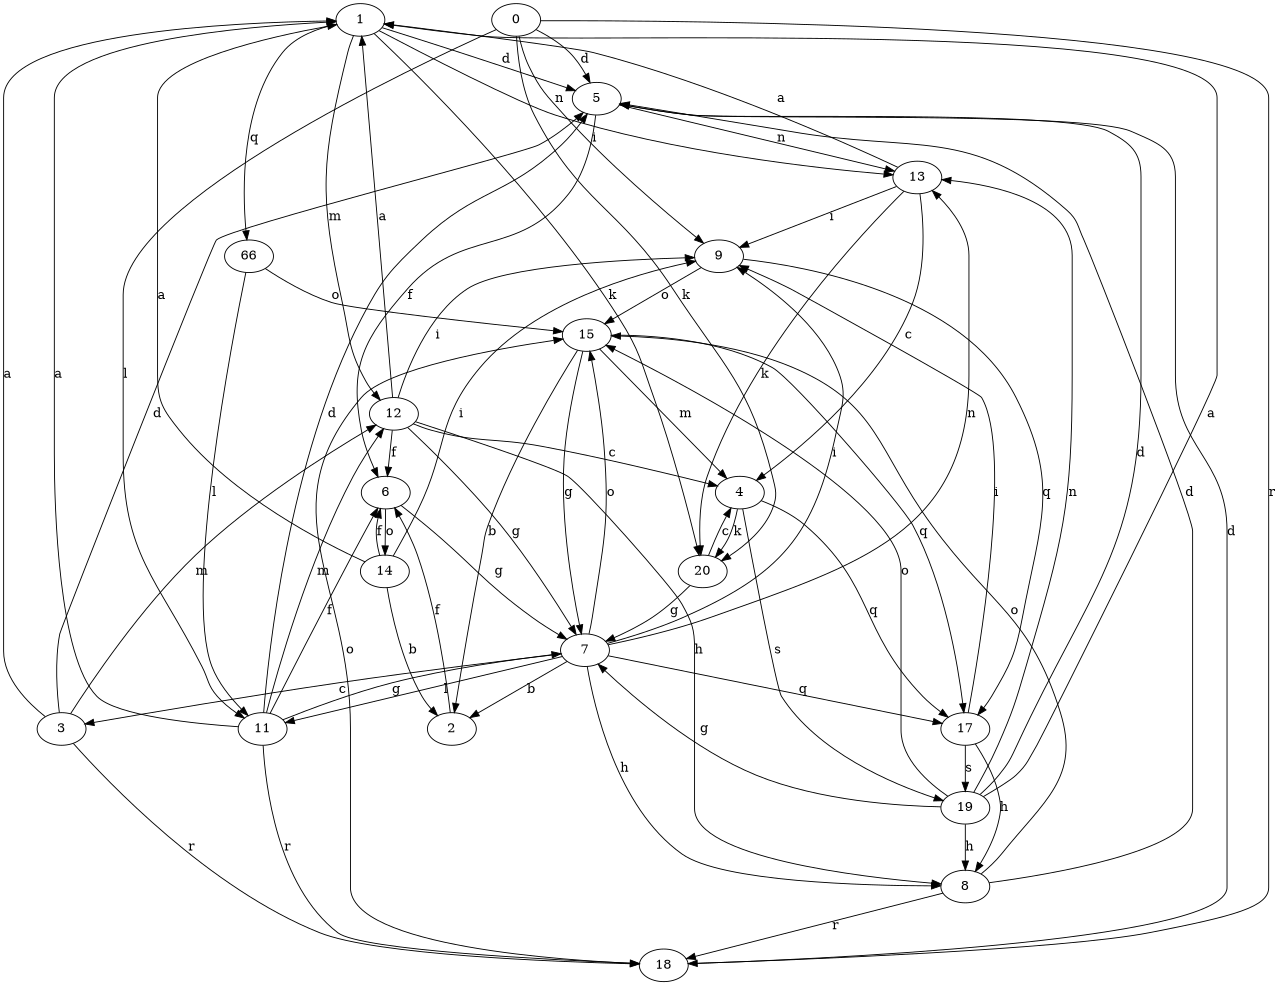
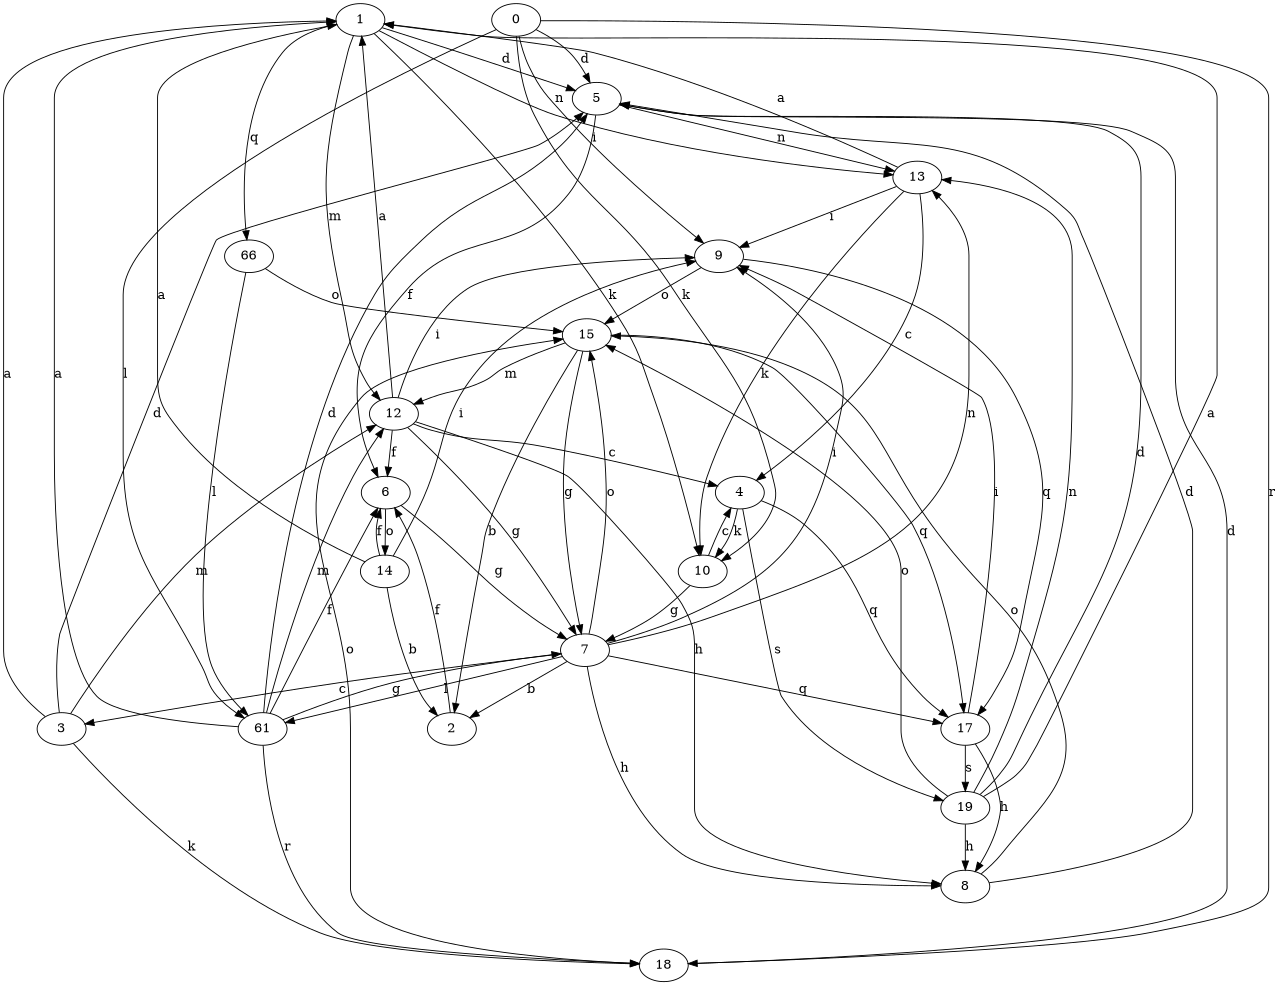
(669, 419) -> (495, 374)
(703, 571) -> (703, 571)
(263, 729) -> (263, 729)
(758, 776) -> none
(192, 847) -> (192, 847)
(819, 925) -> none
